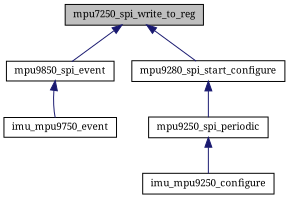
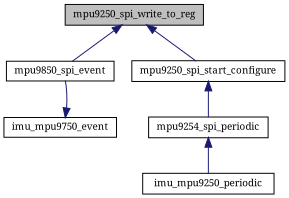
(134, 15) -> (134, 15)
(208, 71) -> (208, 71)
(54, 104) -> (67, 94)
(208, 127) -> (208, 127)
(208, 184) -> (208, 184)
